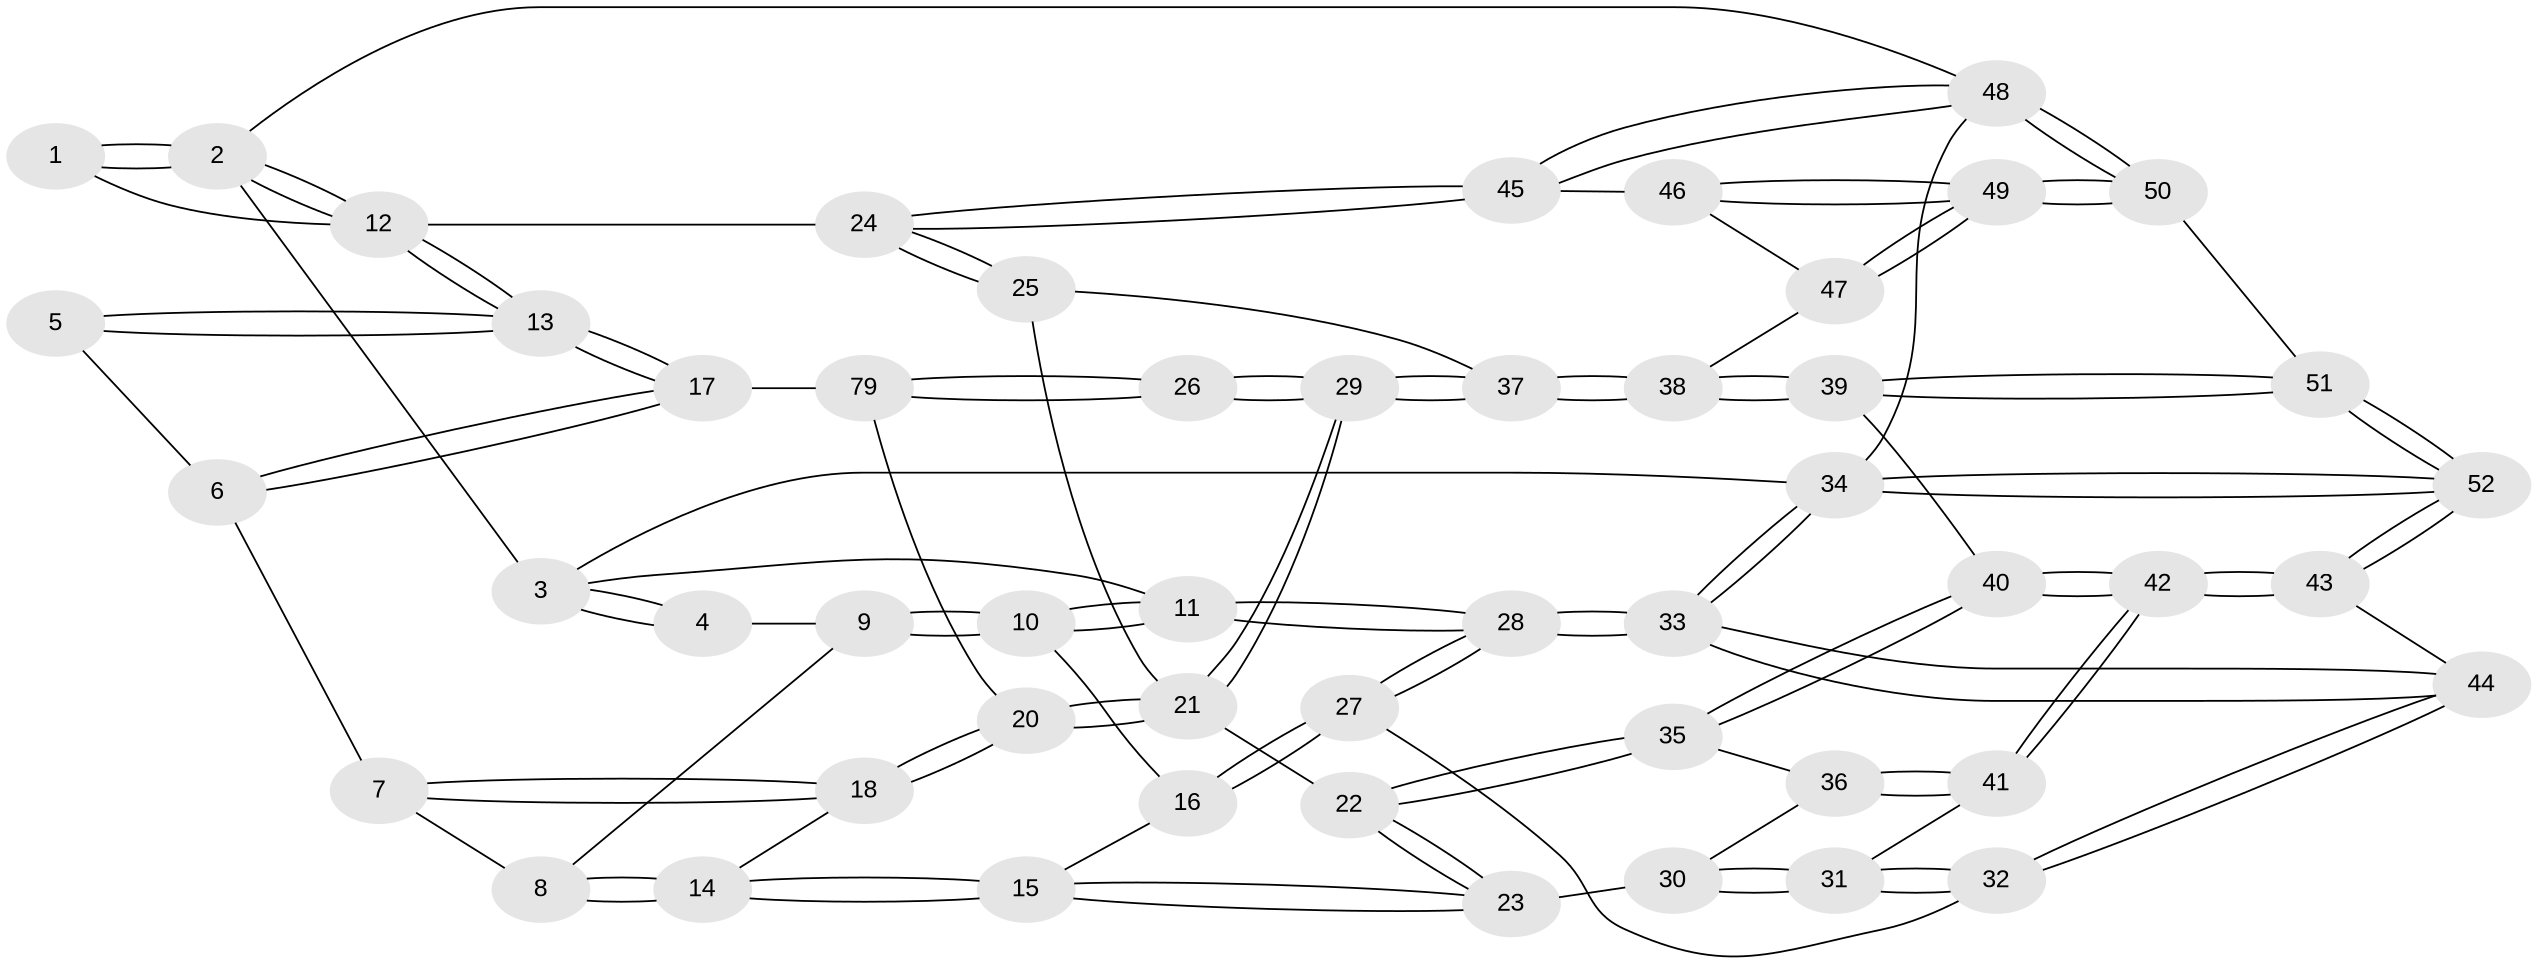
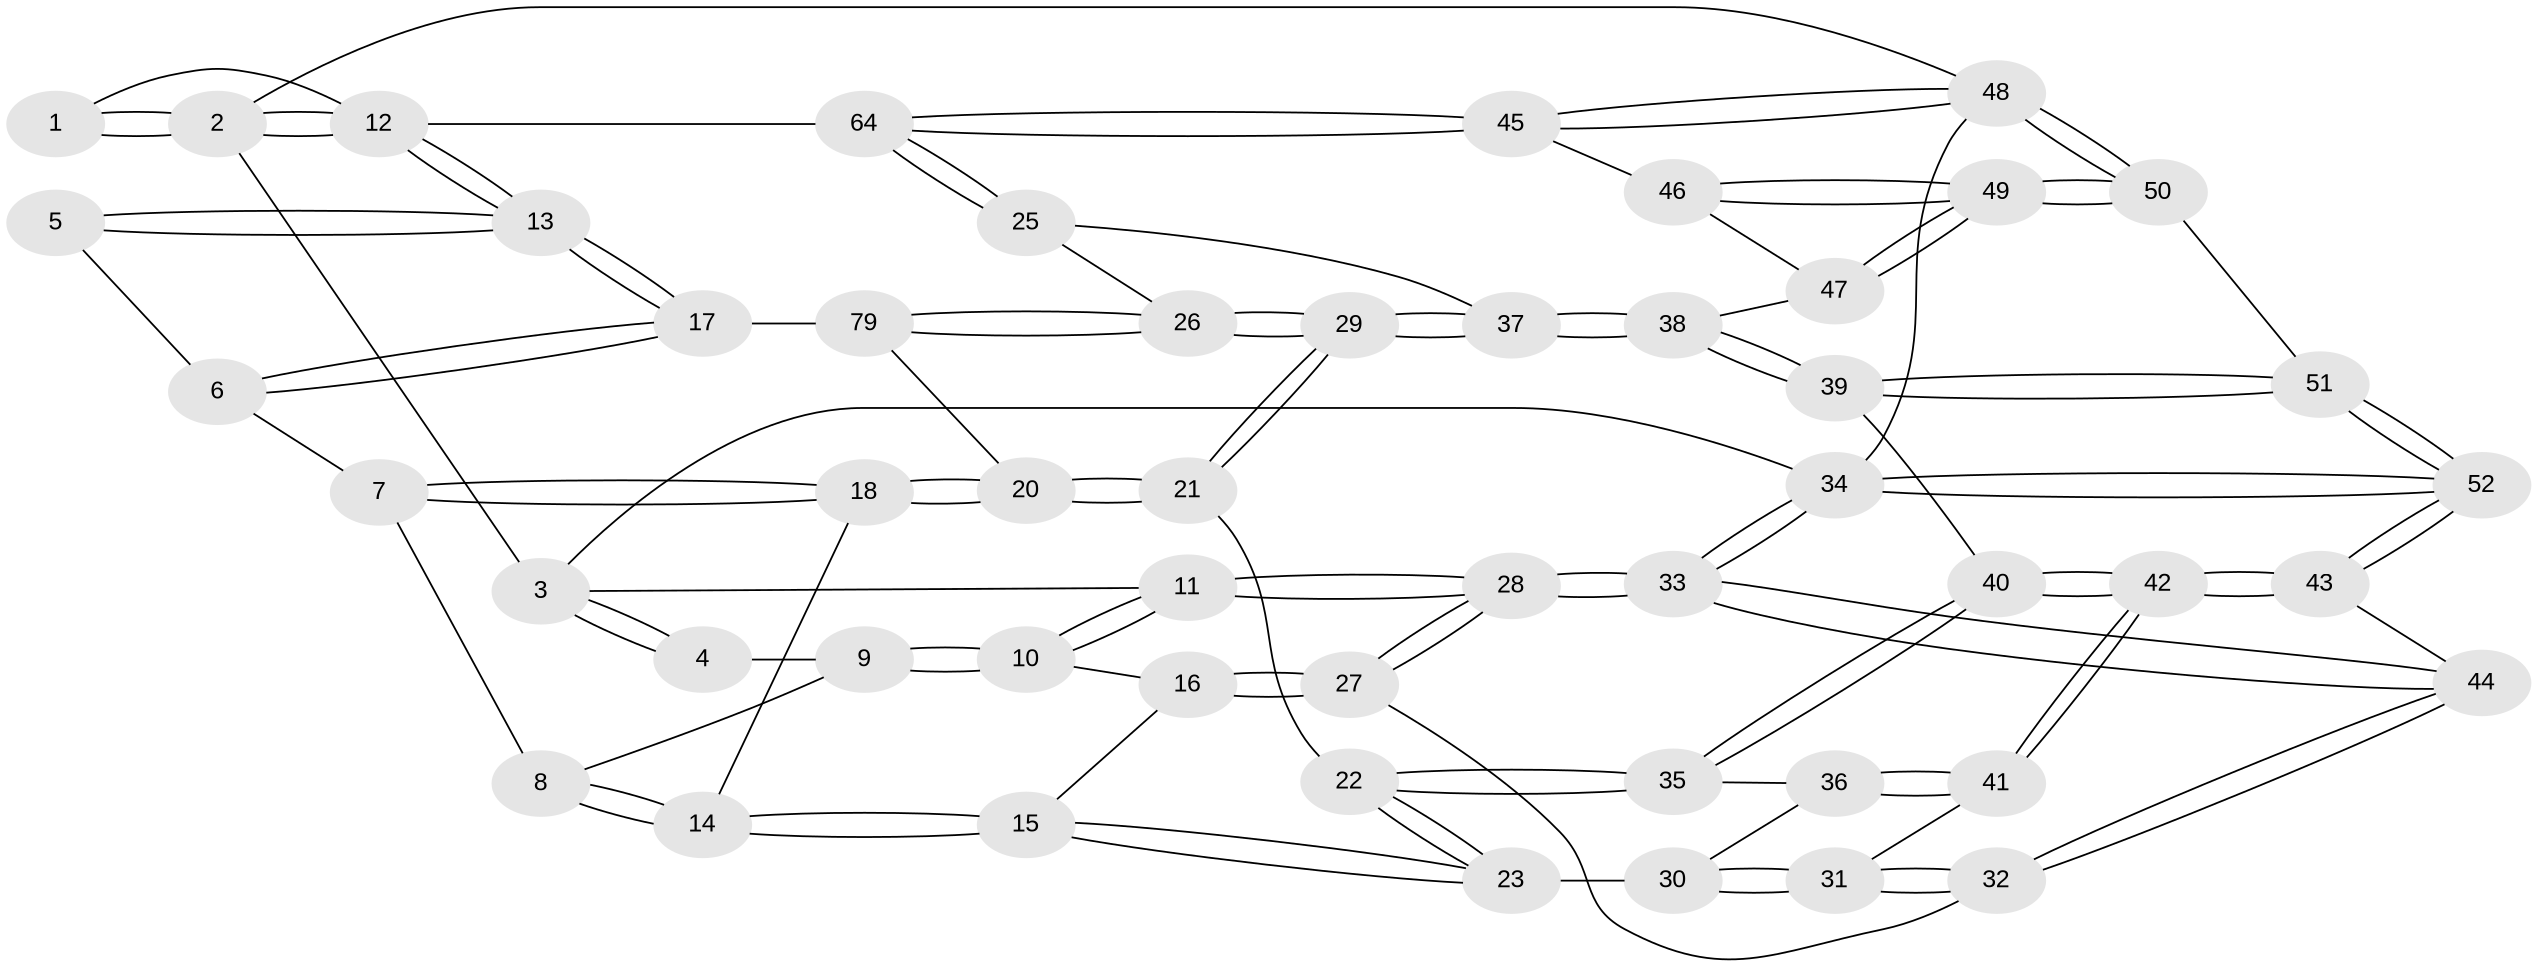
(864, 225) -> (864, 124)
(1076, 508) -> (1107, 273)
